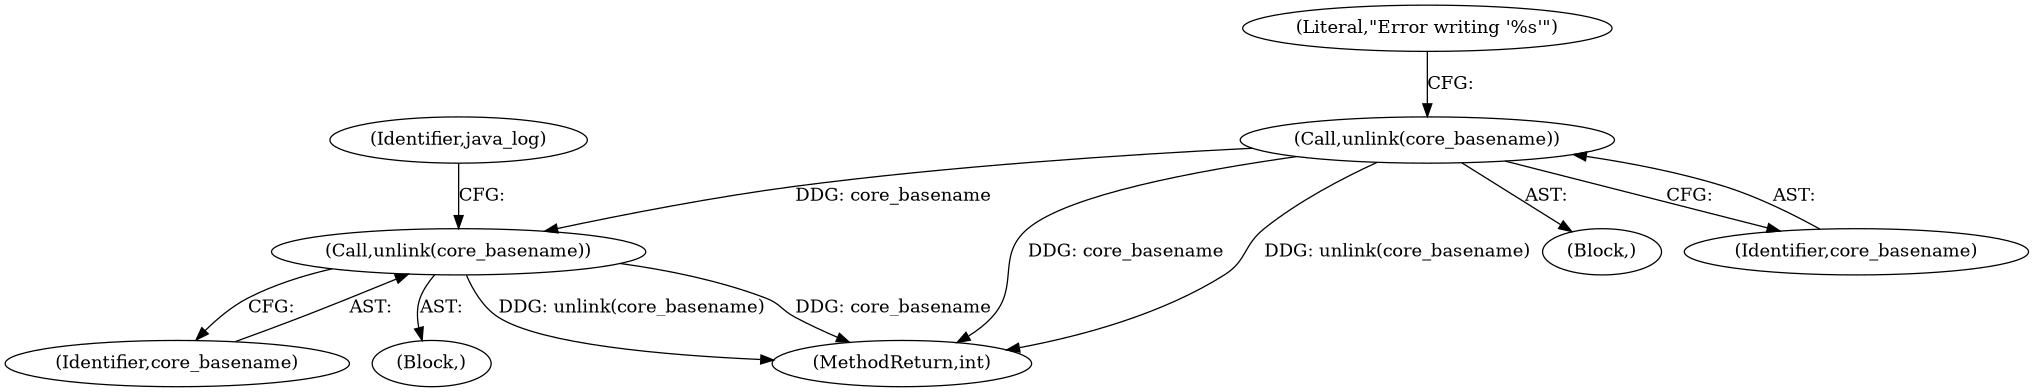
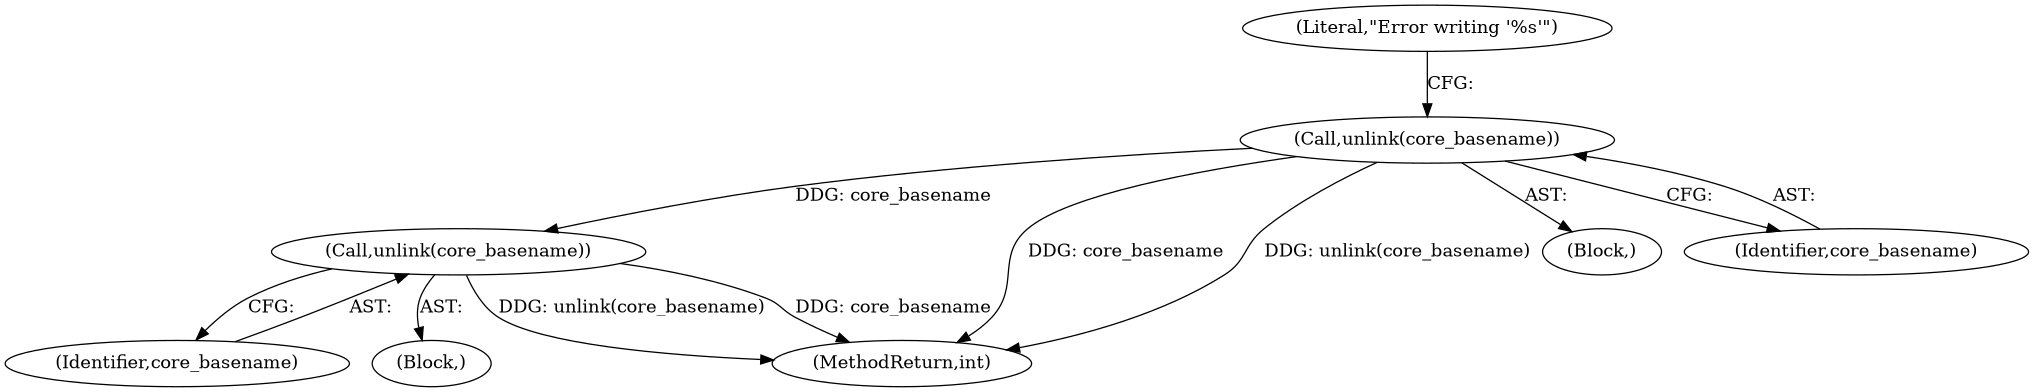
(459, 140) -> none
